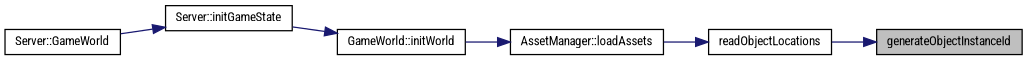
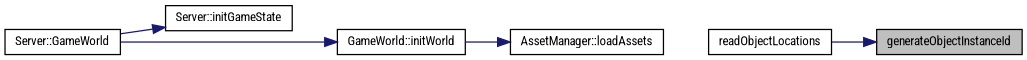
(309, 29) -> (223, 42)
(680, 42) -> none
